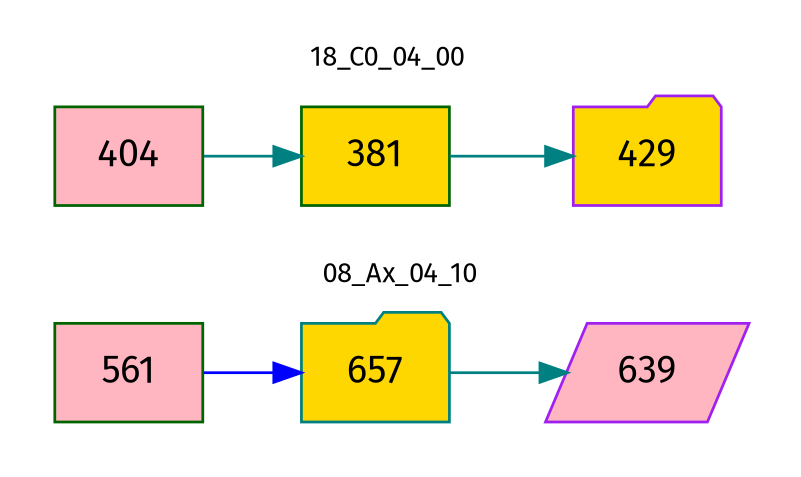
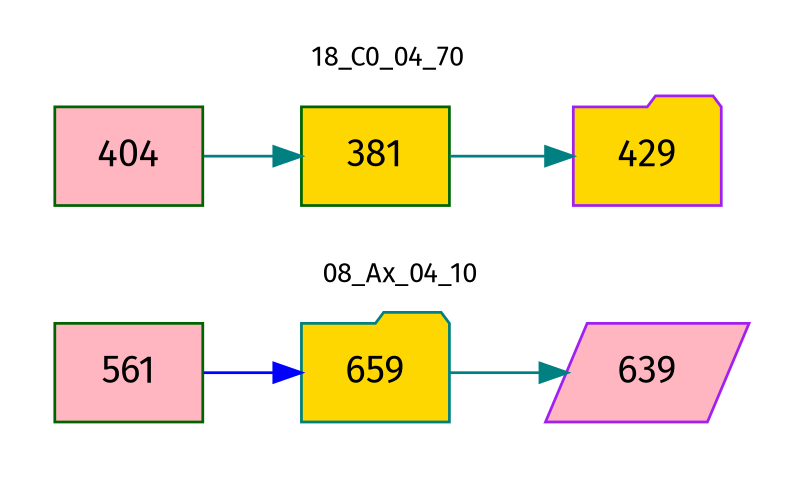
(388, 59) -> (388, 59)
(375, 373) -> (375, 373)
